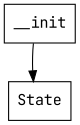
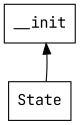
(33, 57) -> (47, 68)
